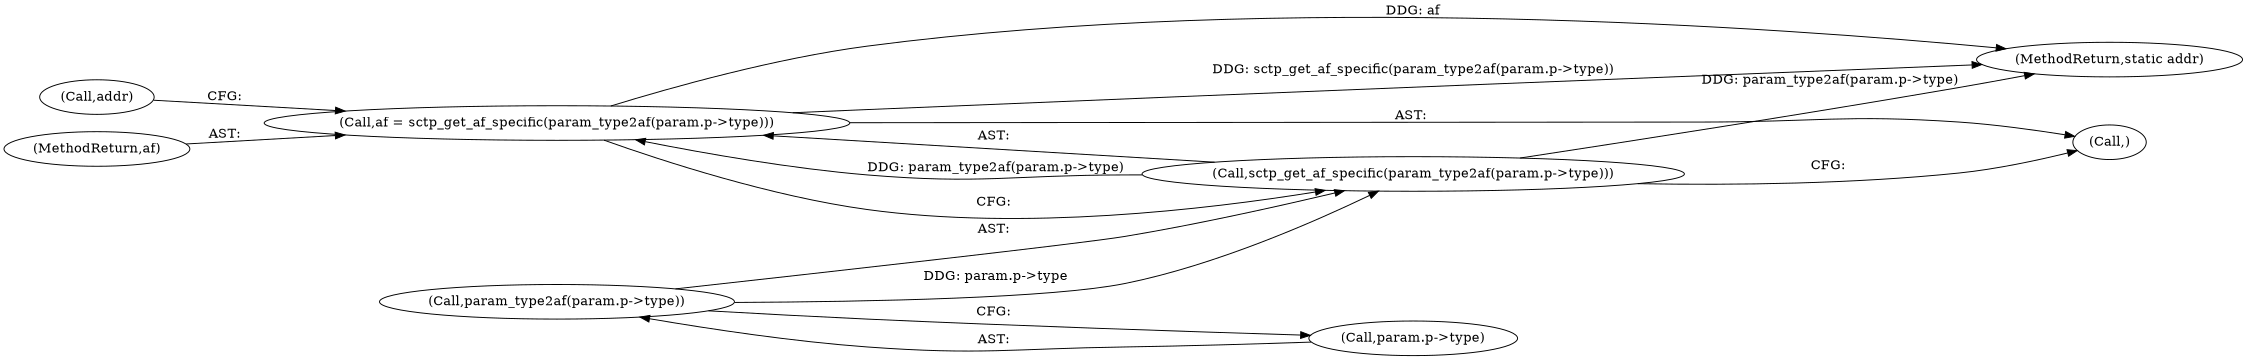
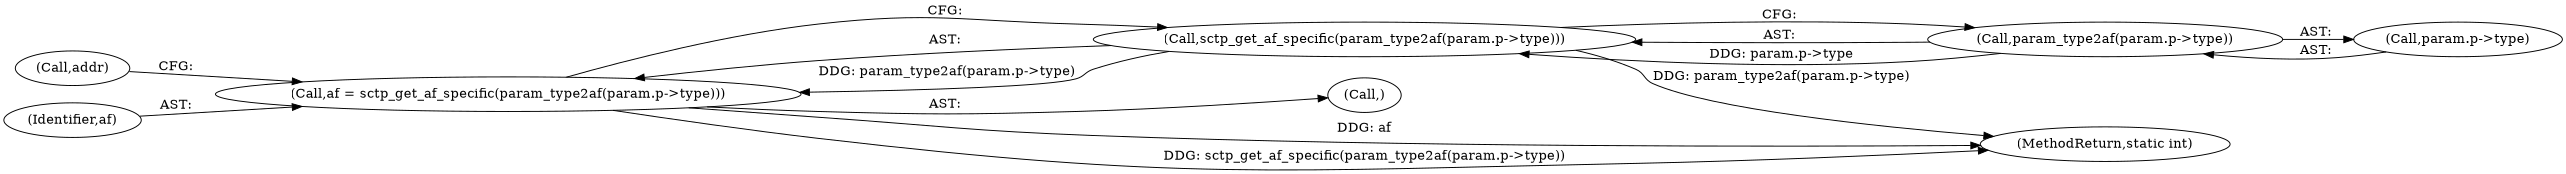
(2110, 60) -> (2105, 144)
(97, 149) -> (73, 120)
(1854, 181) -> (1763, 22)
(996, 312) -> (2318, 32)
